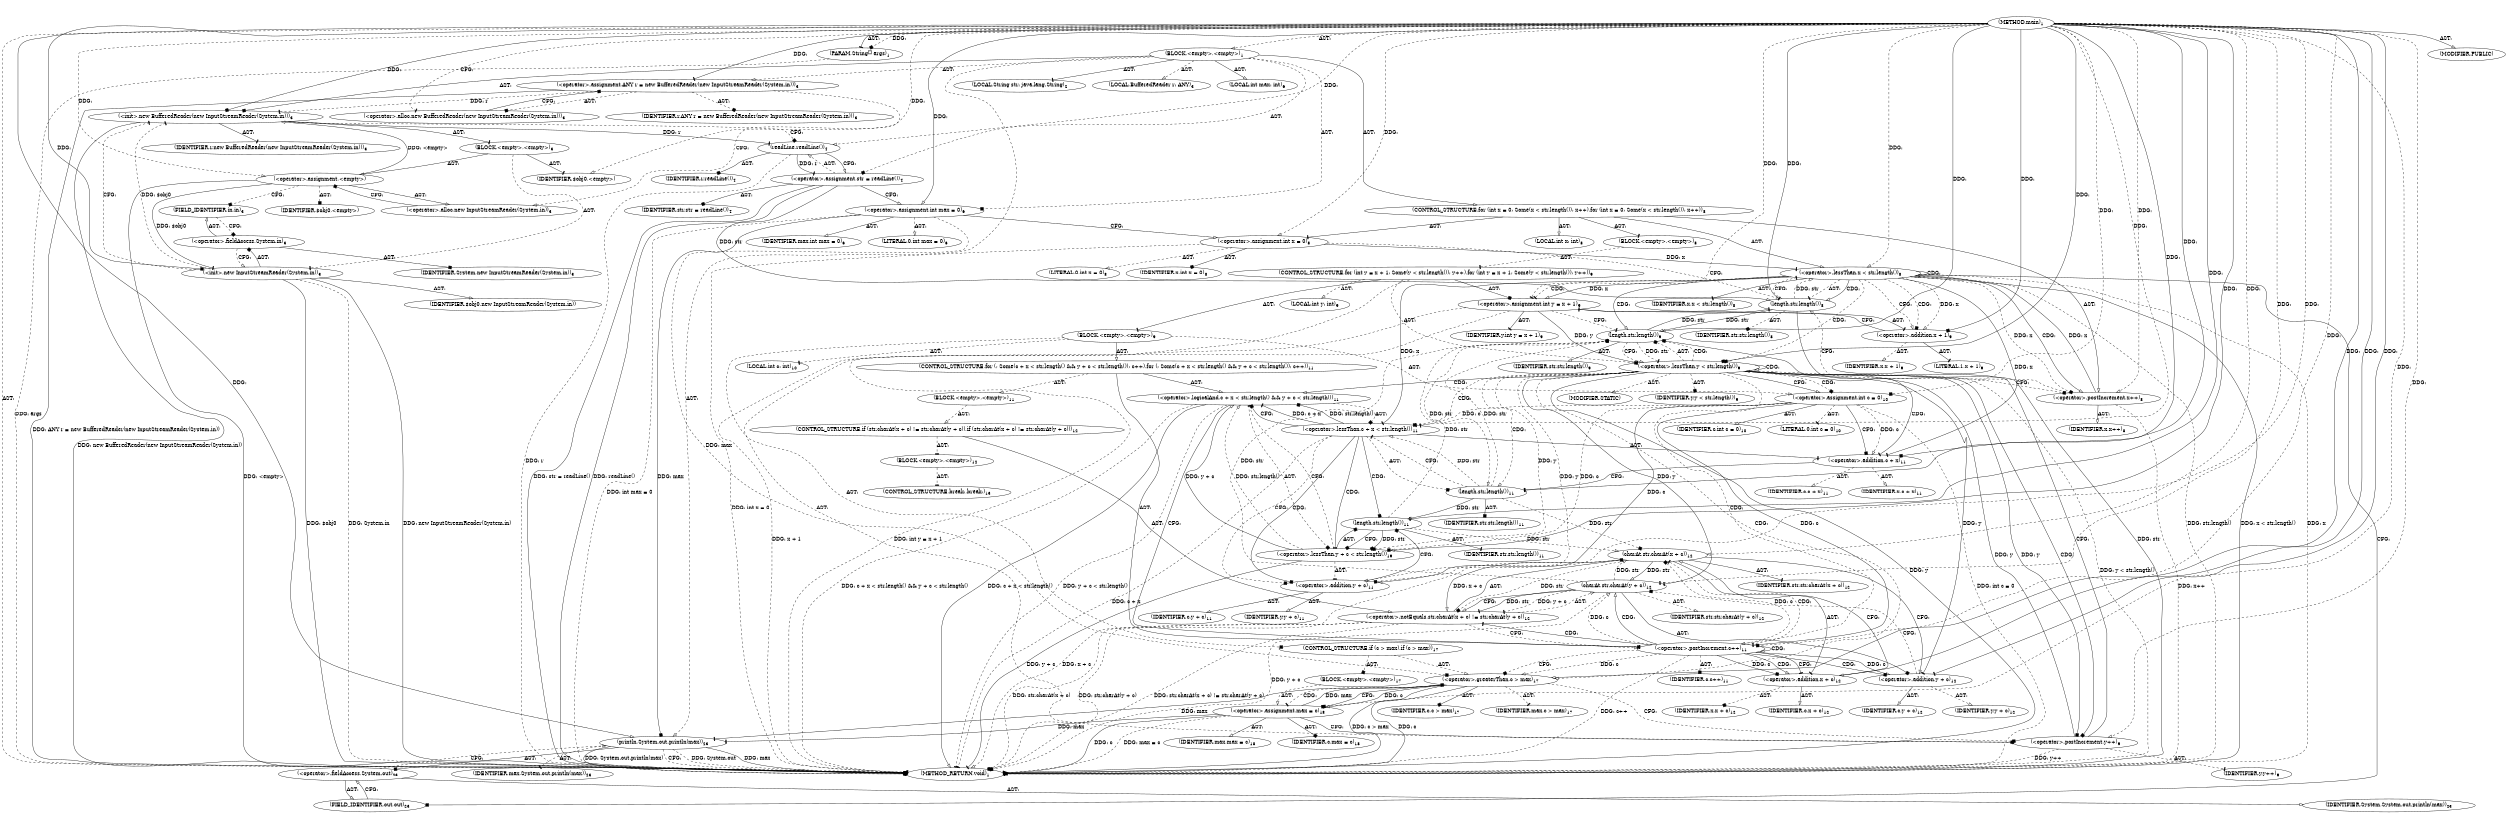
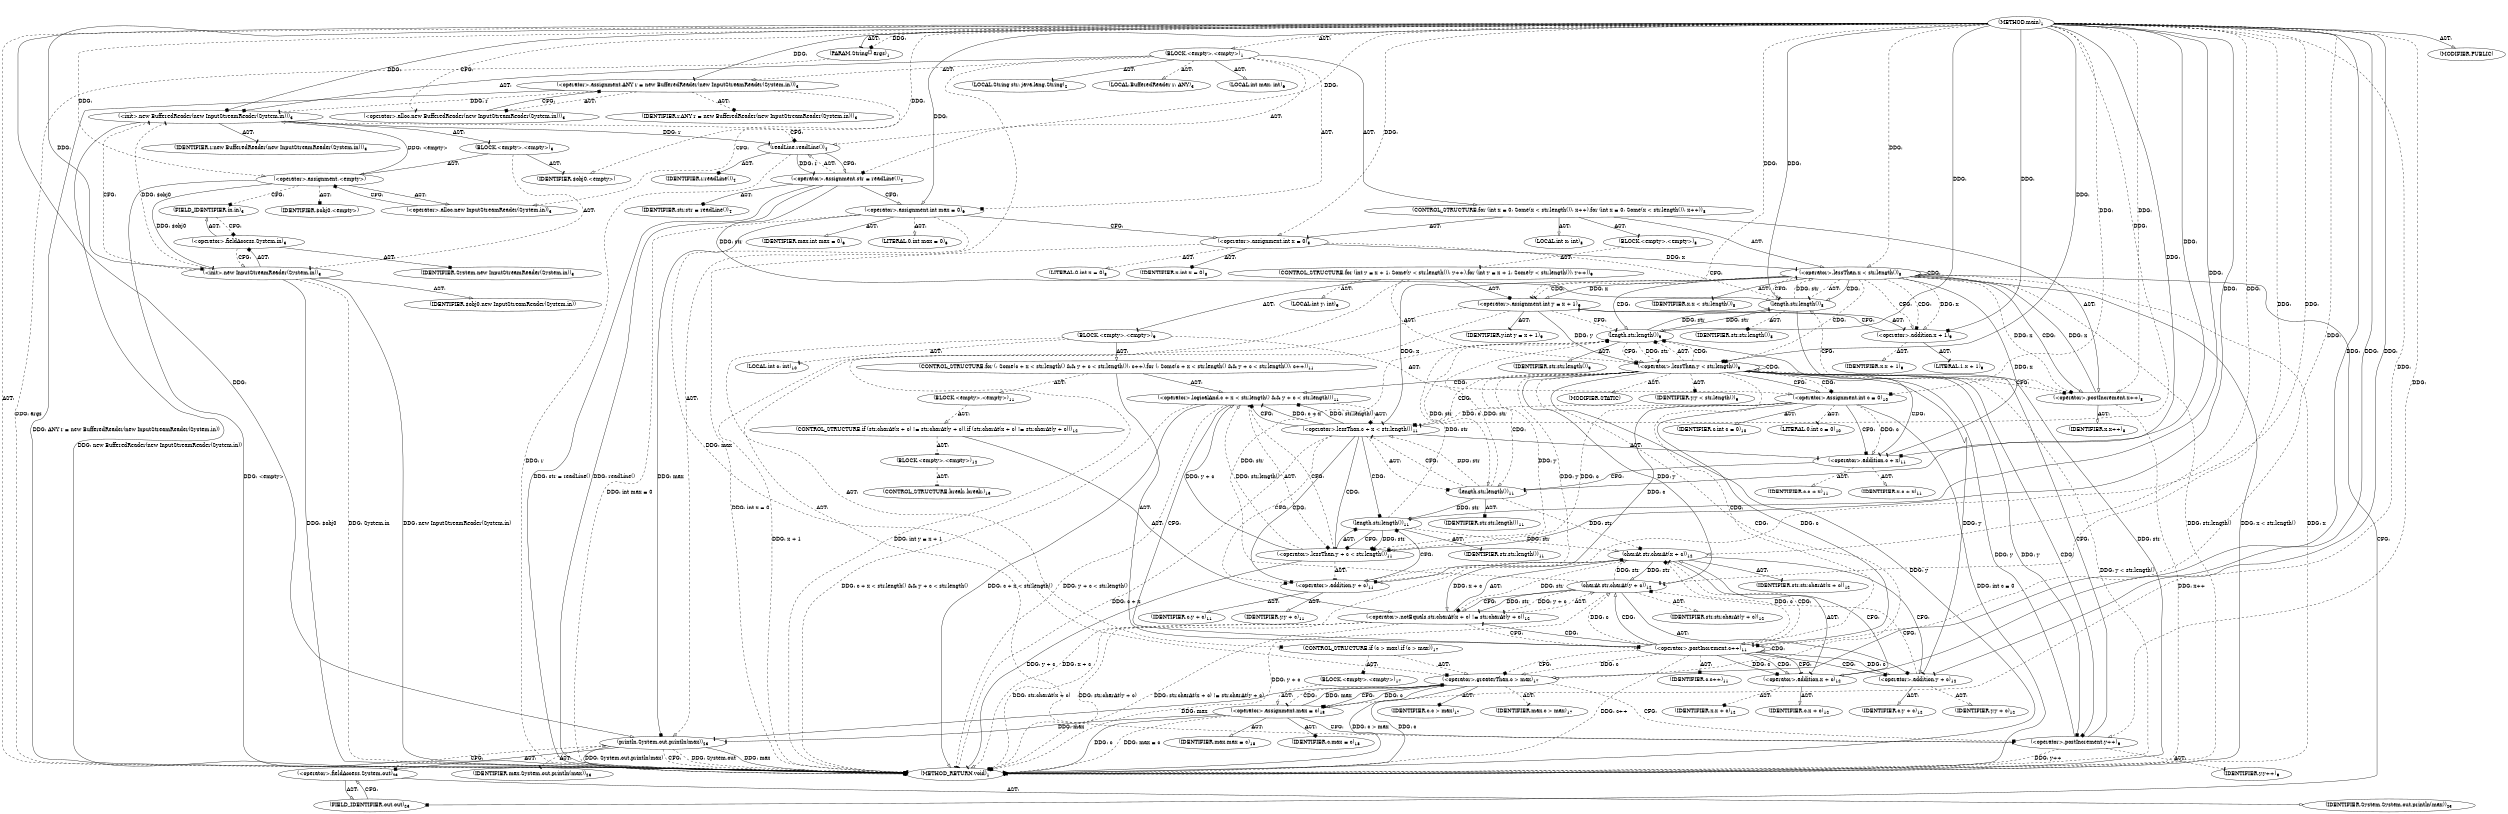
(1390, 555) -> (1390, 555)
(1655, 739) -> (1655, 739)
(2005, 745) -> (2005, 745)
